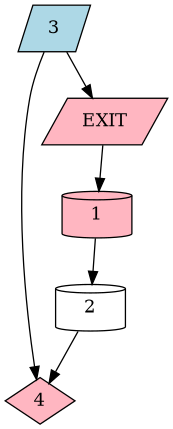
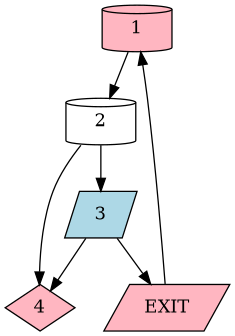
none -> (101, 162)
